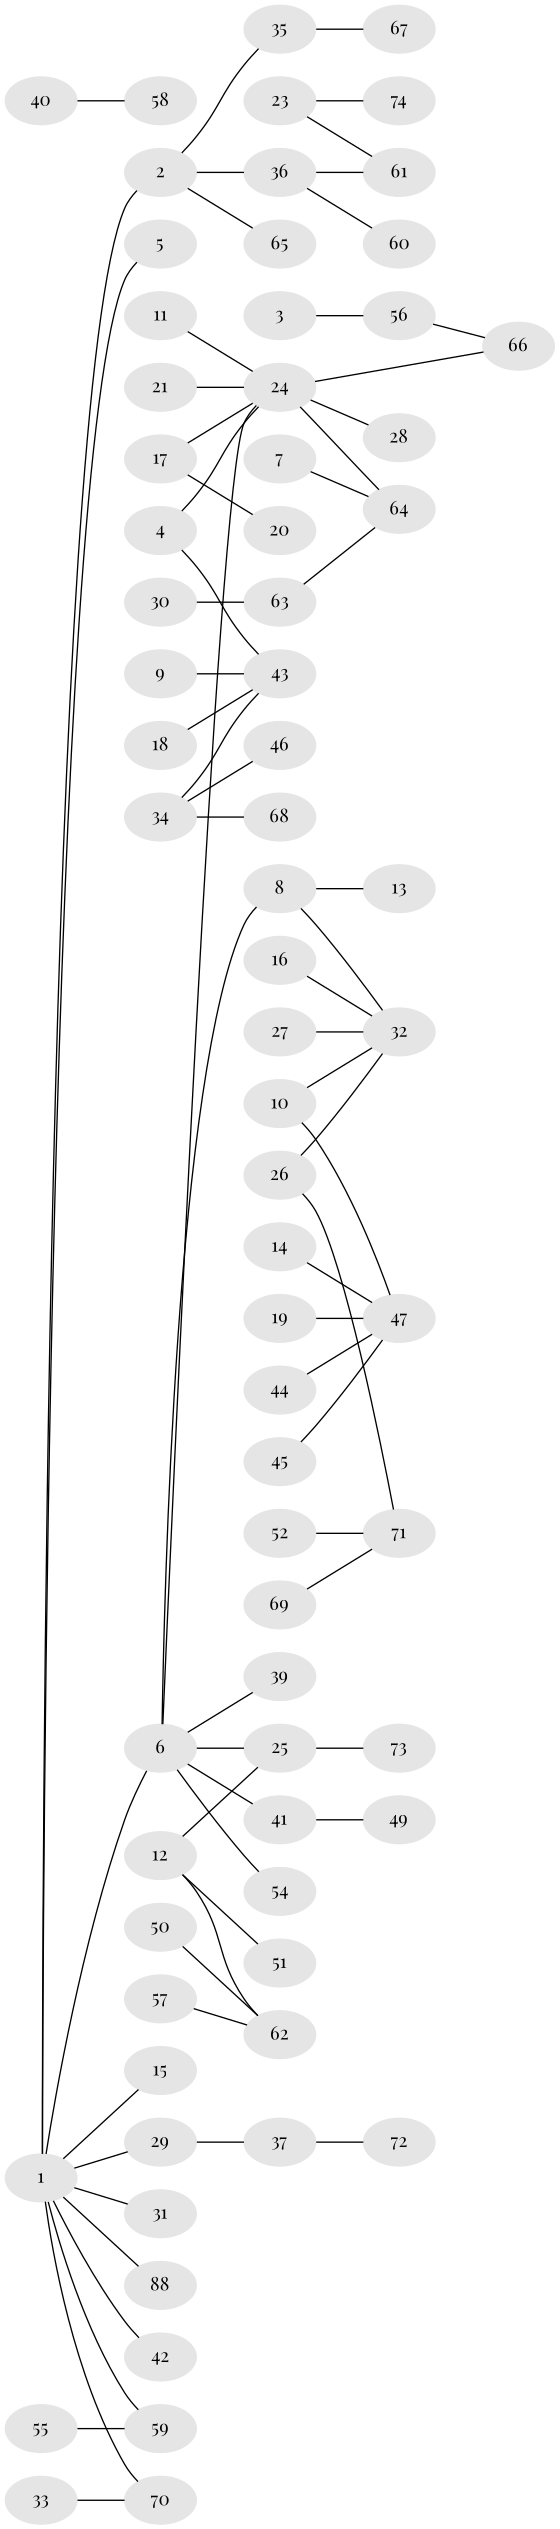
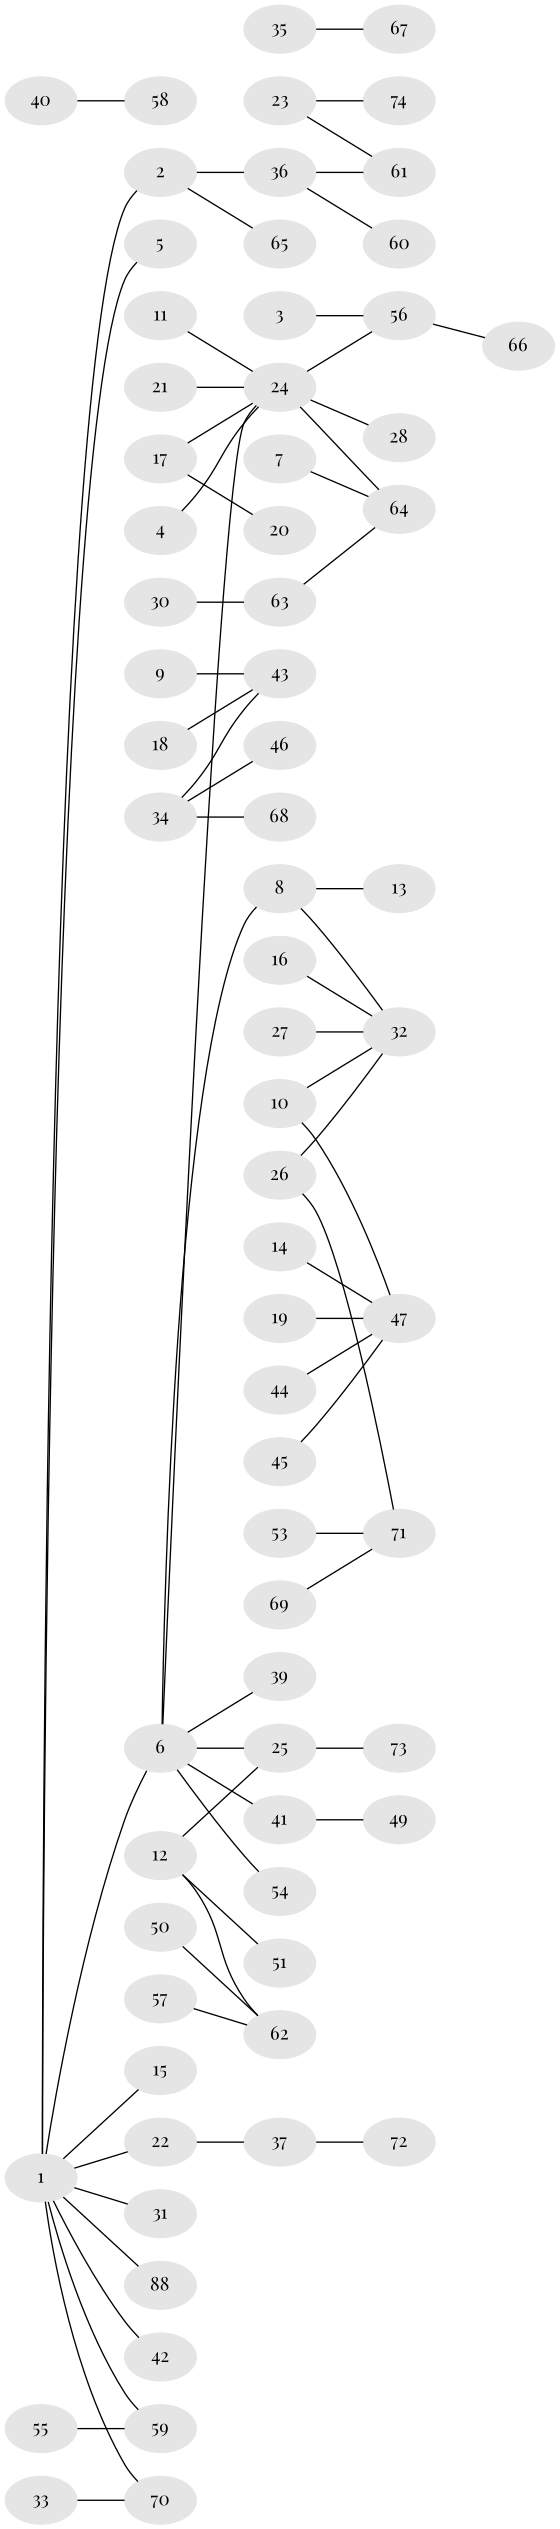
(220, 101) -> none
(399, 367) -> (340, 351)
(215, 594) -> none
(280, 1533) -> (280, 1533)
(160, 2142) -> (160, 2142)
